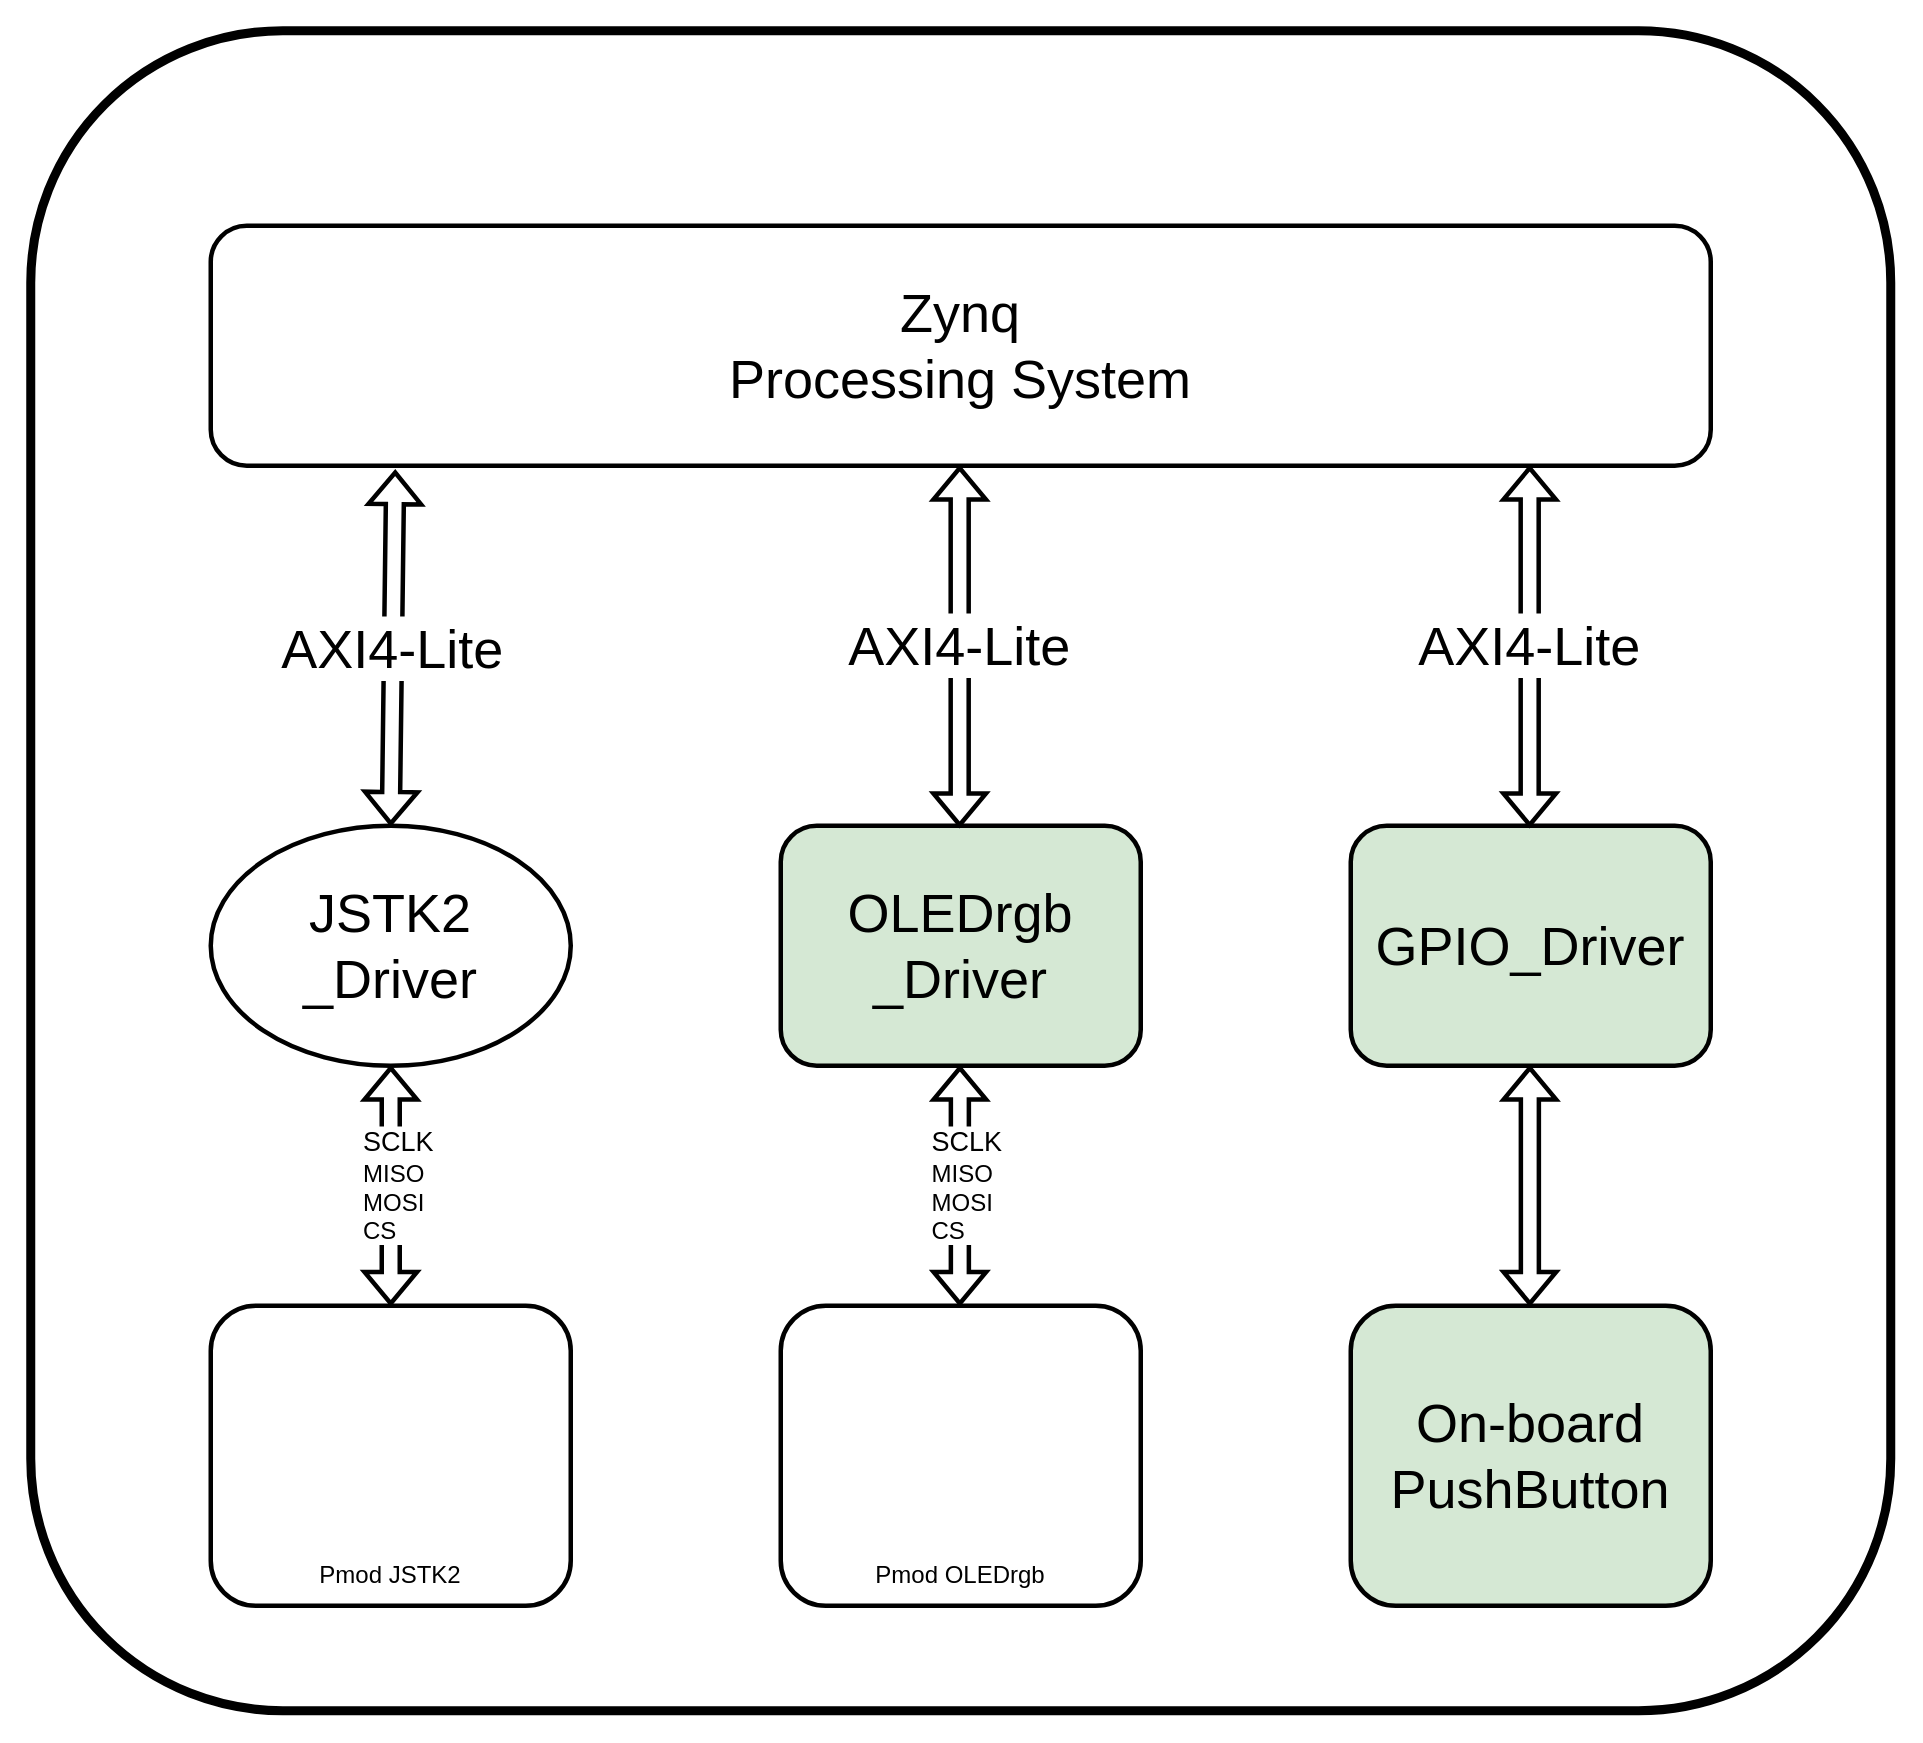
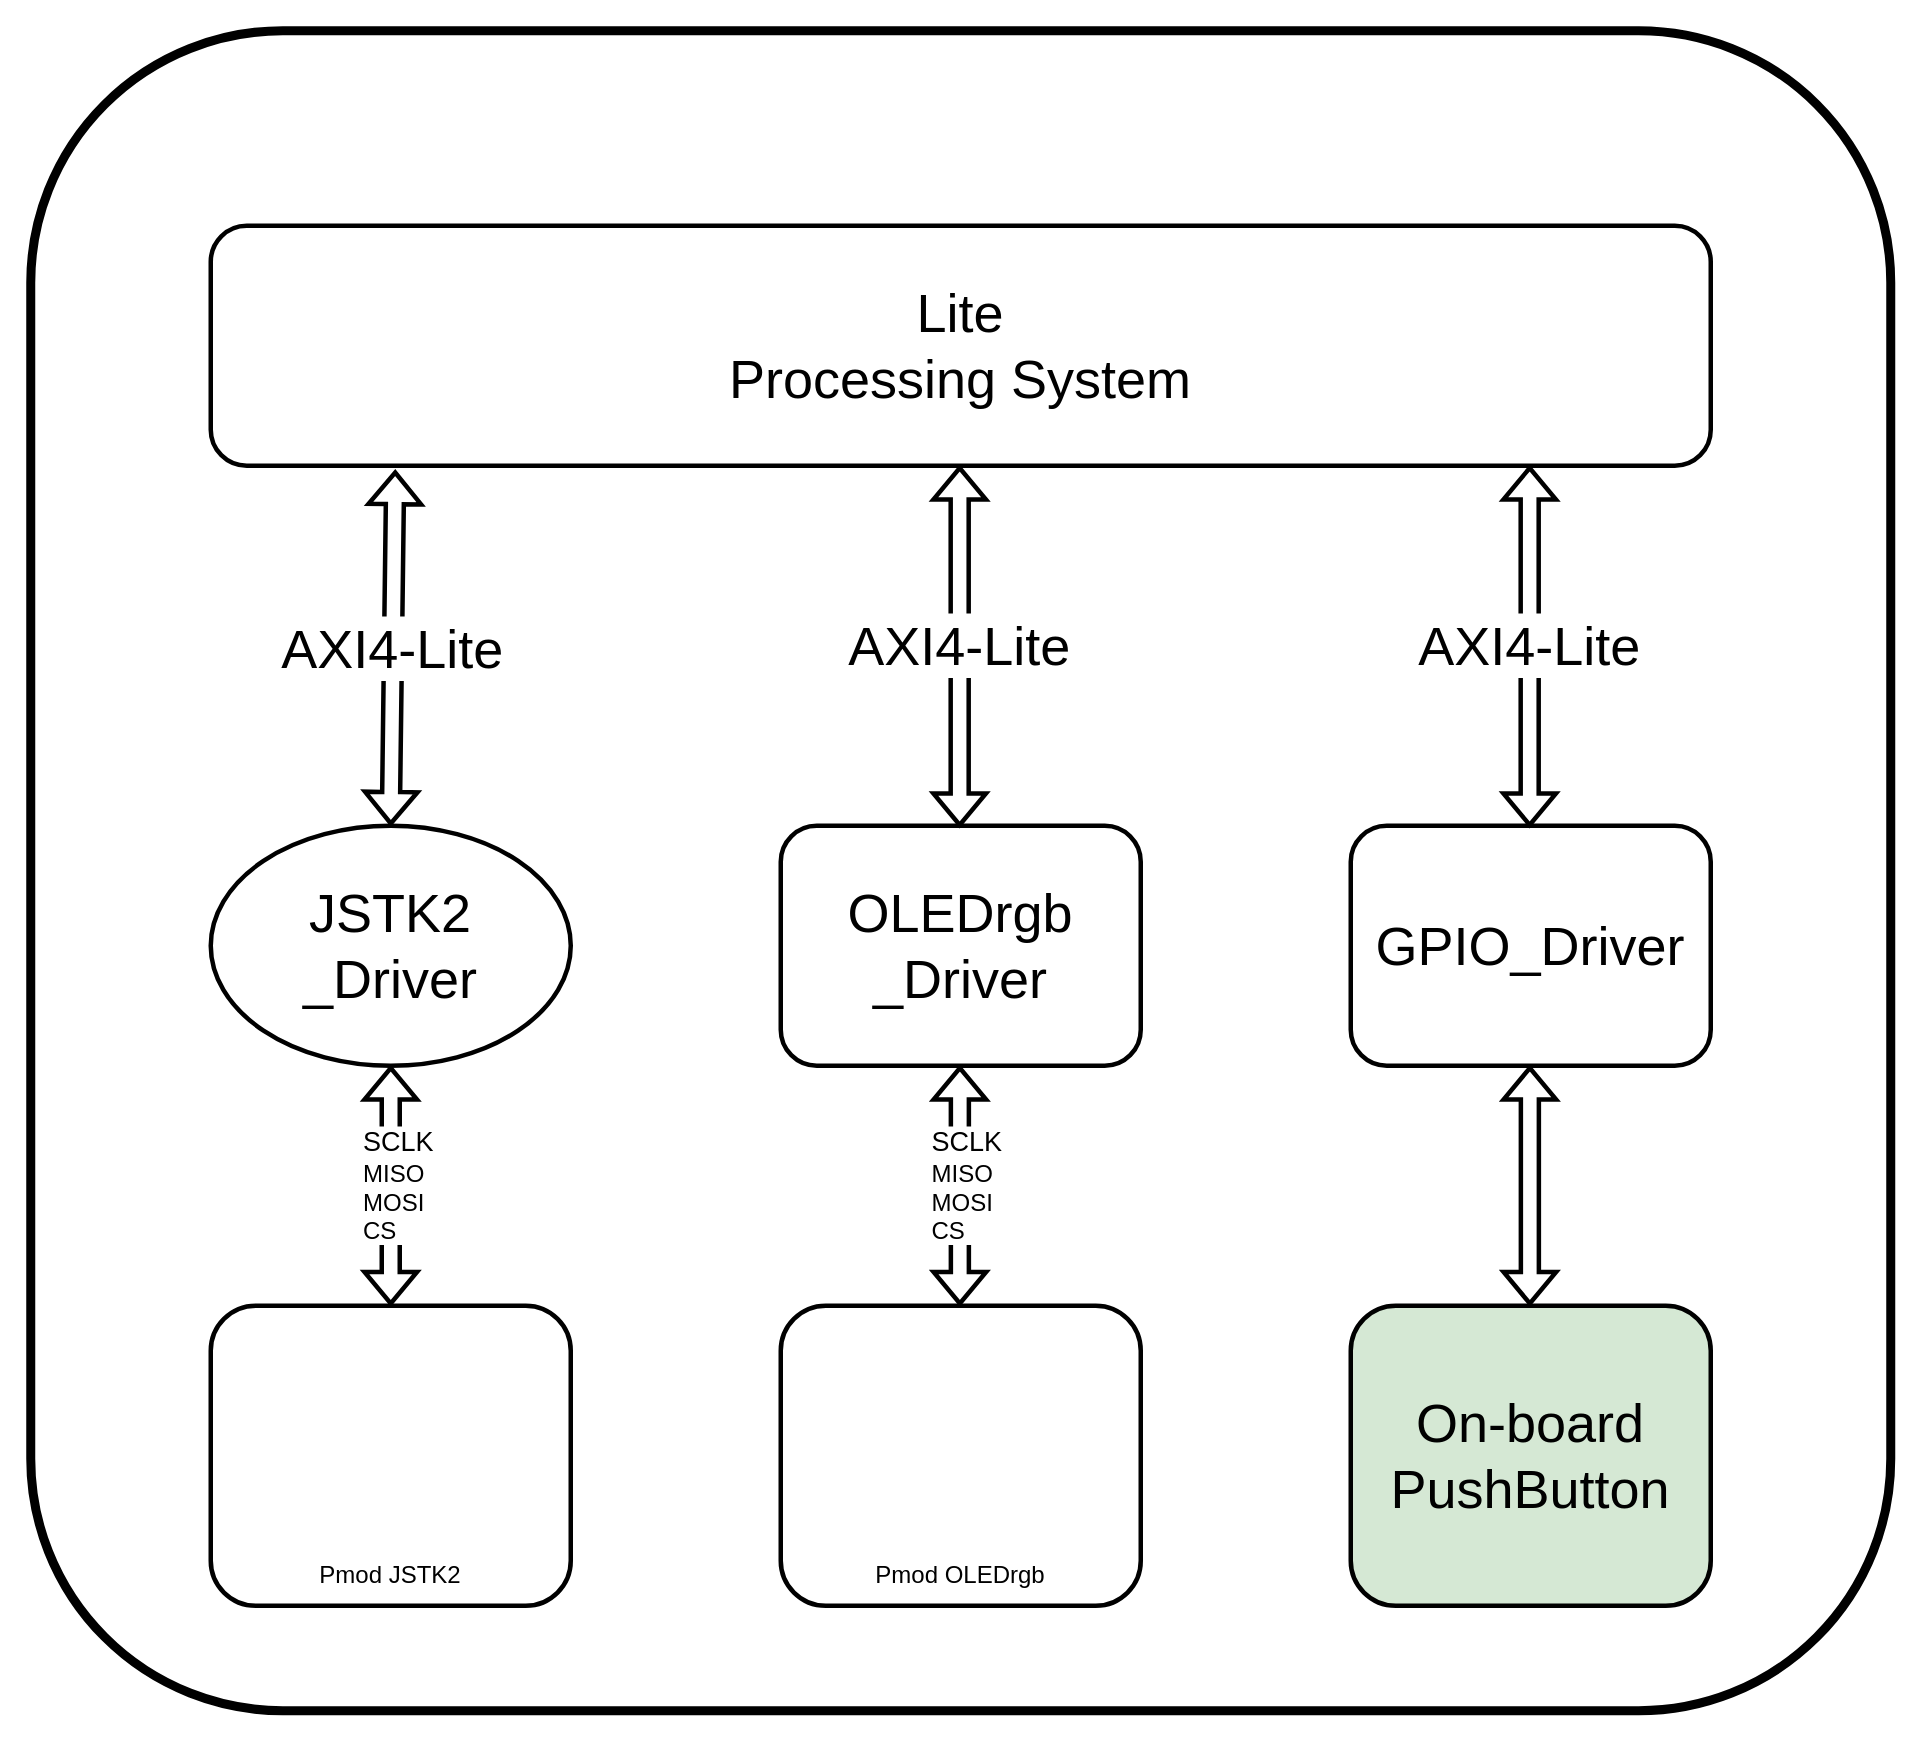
(961, 346) -> (961, 346)
(961, 946) -> (961, 946)
(1531, 946) -> (1531, 946)
